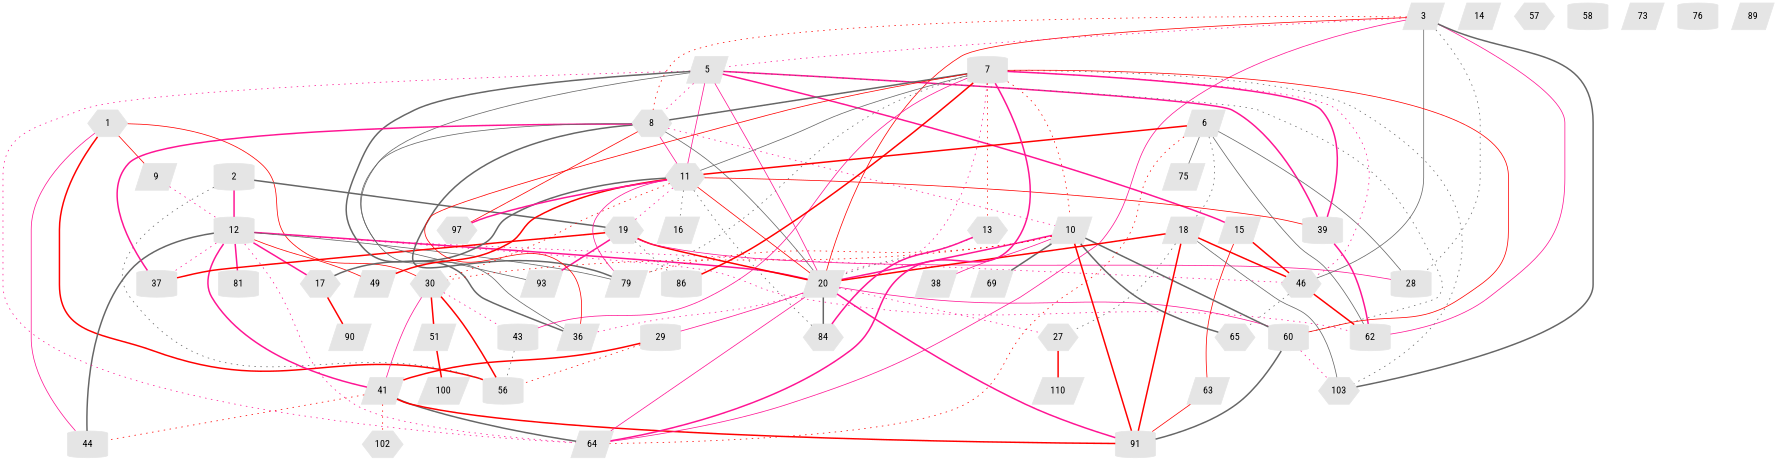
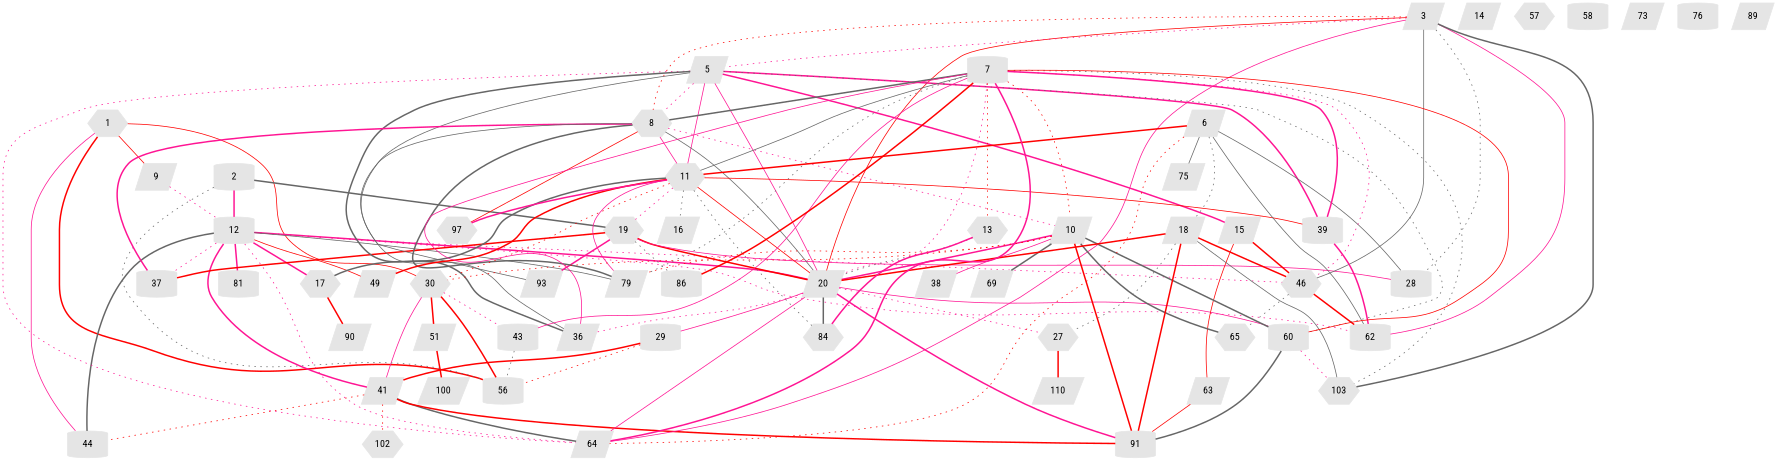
(601, 161) -> (601, 161)
